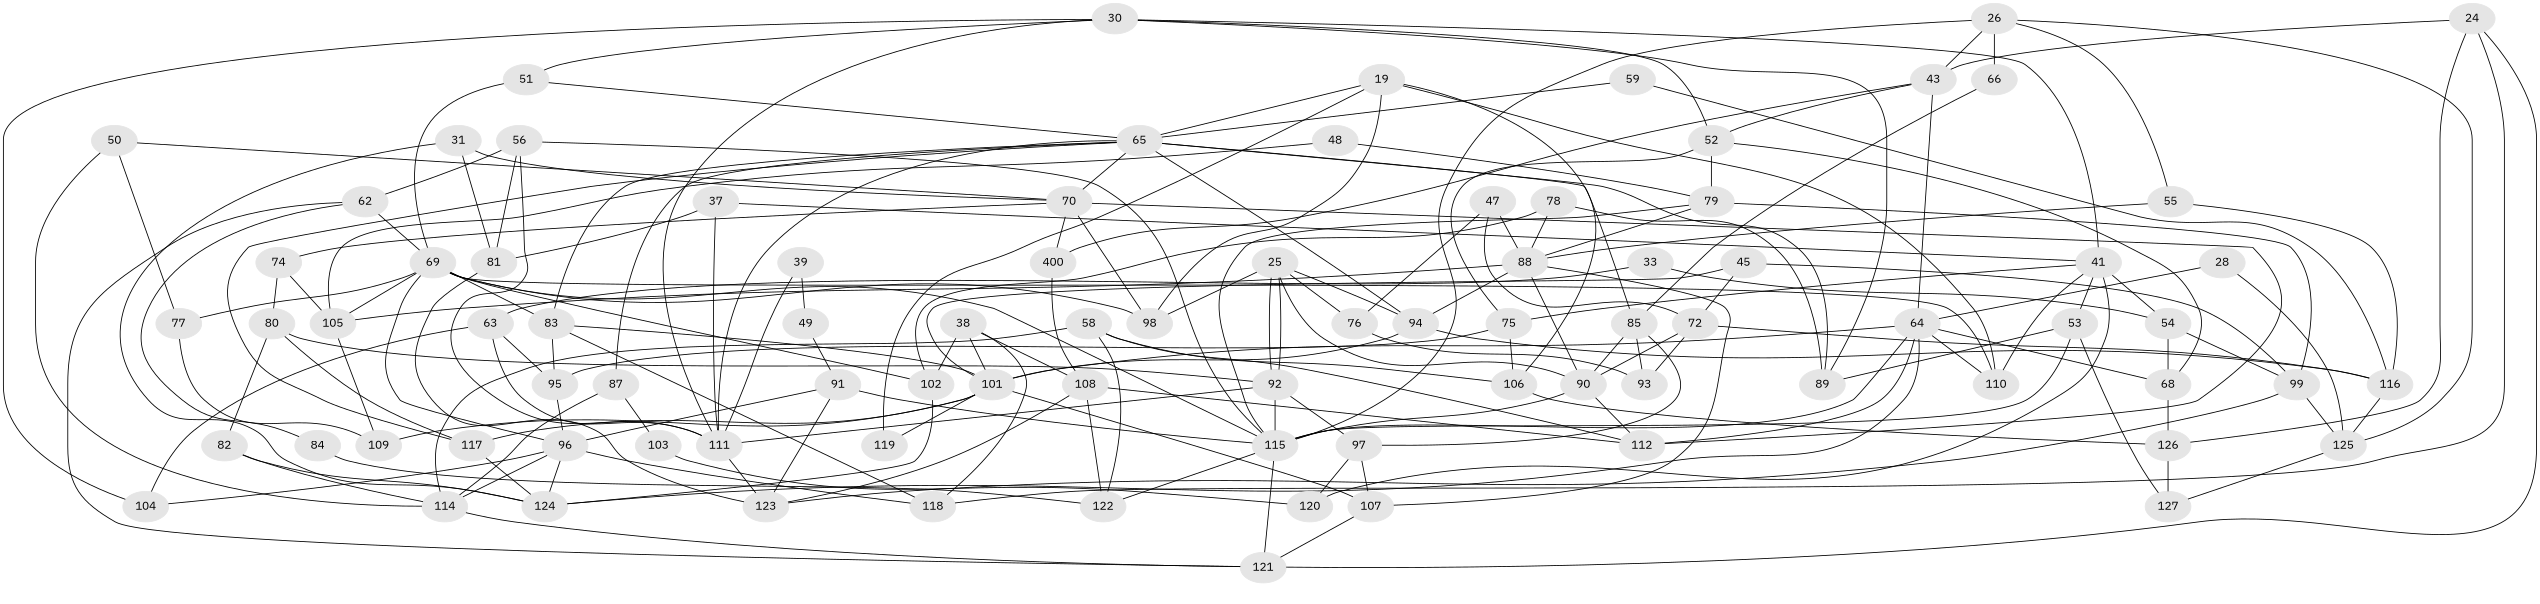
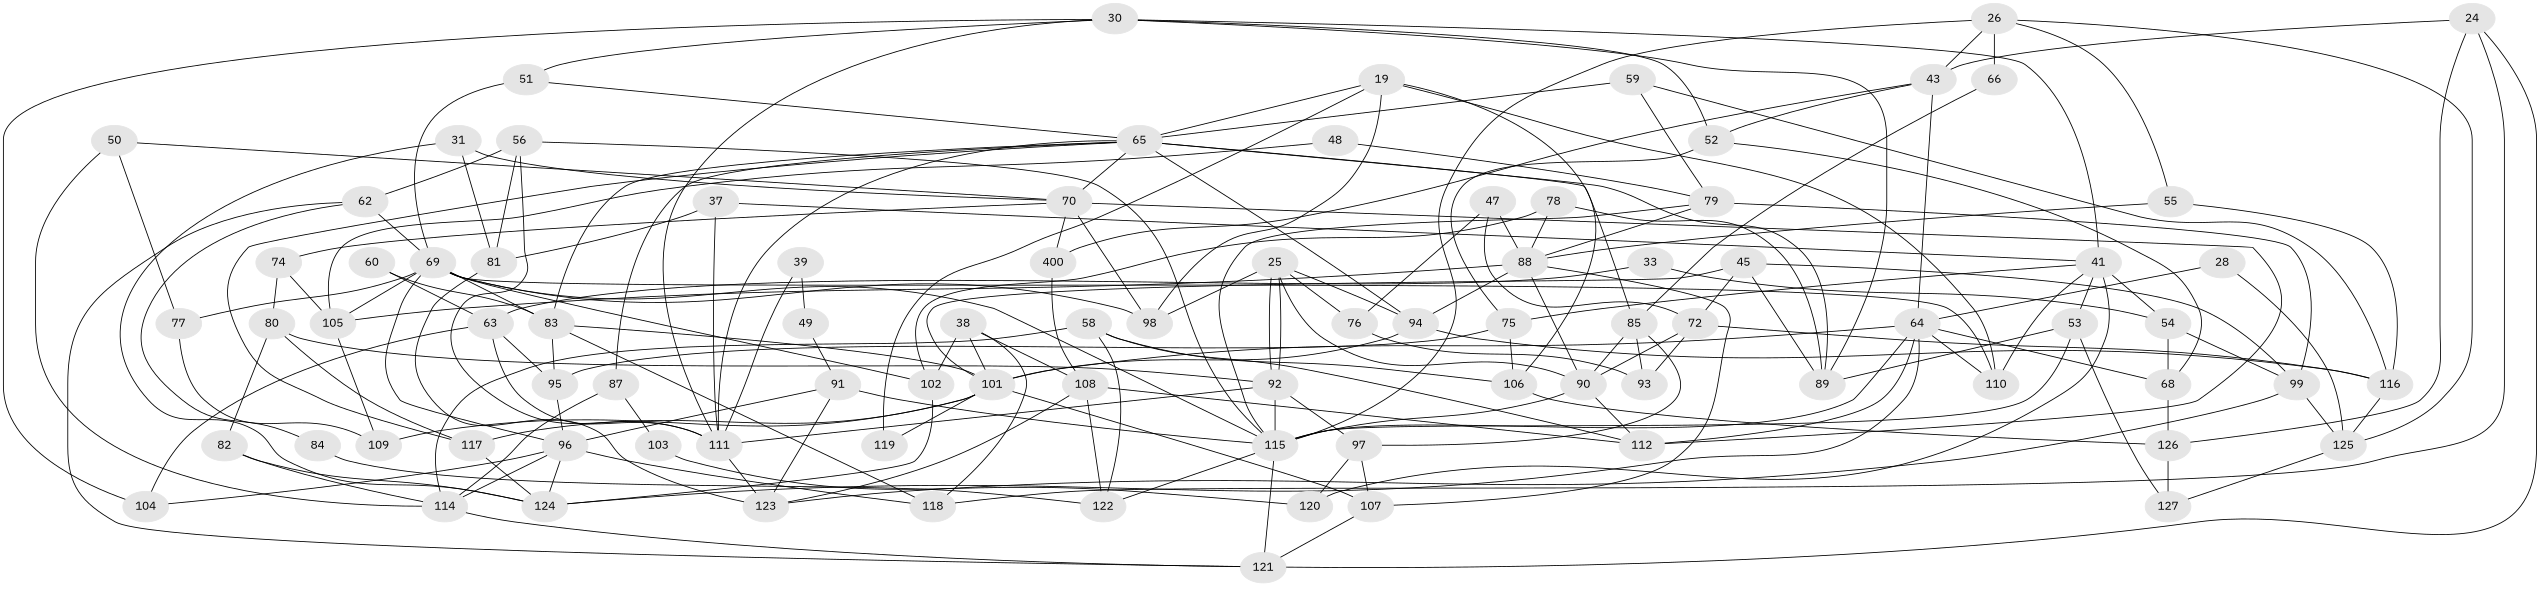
(1711, 171) -> (1671, 141)
none -> (372, 263)
none -> (1783, 324)
